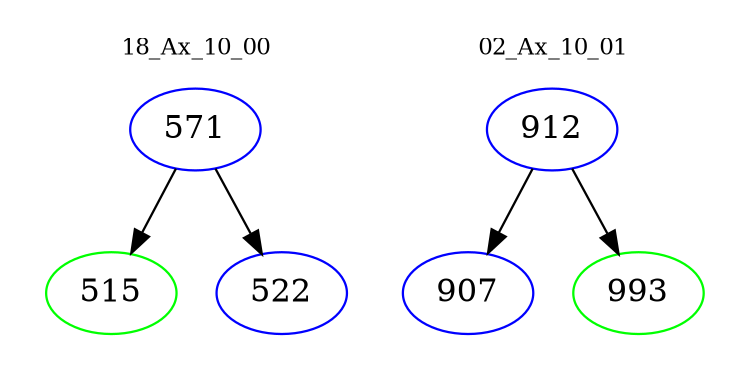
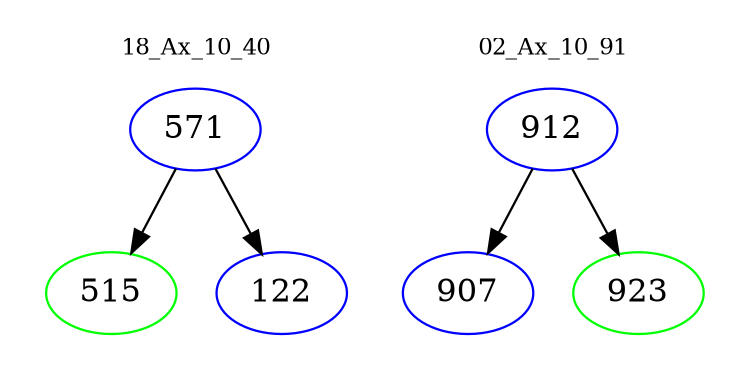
(197, 49) -> (197, 49)
(553, 49) -> (553, 49)
(282, 293) -> (282, 293)
(638, 293) -> (638, 293)
